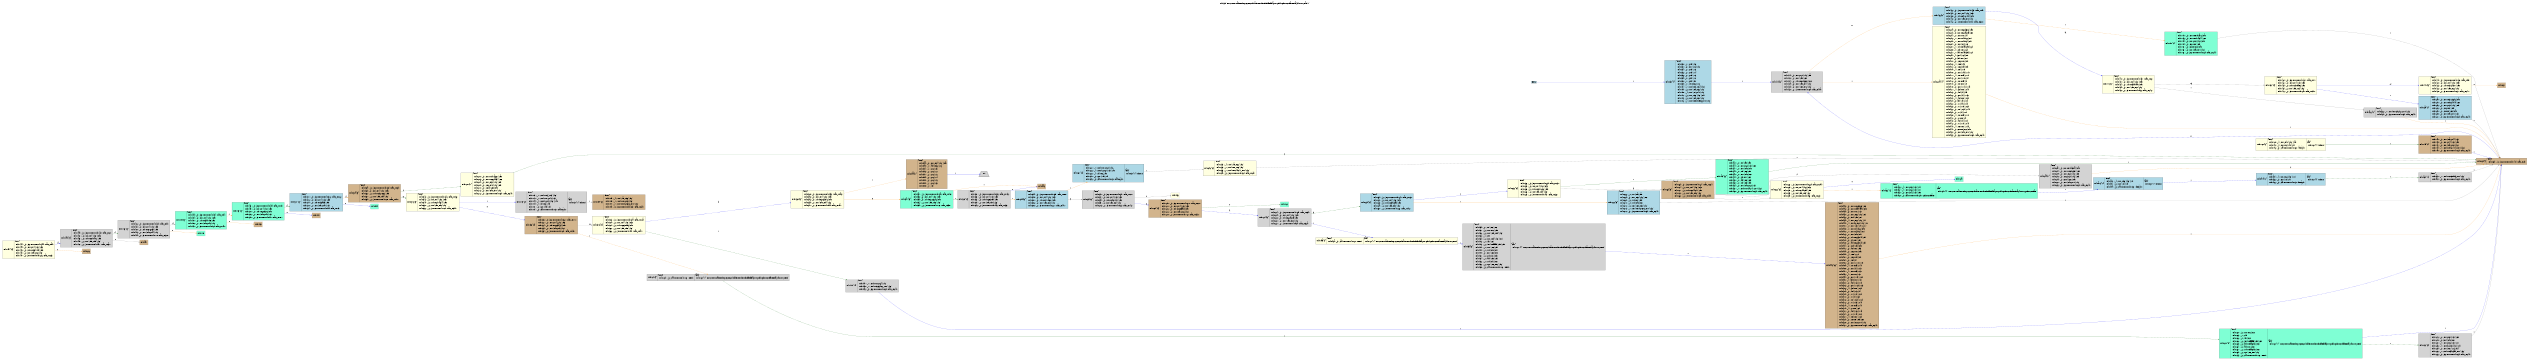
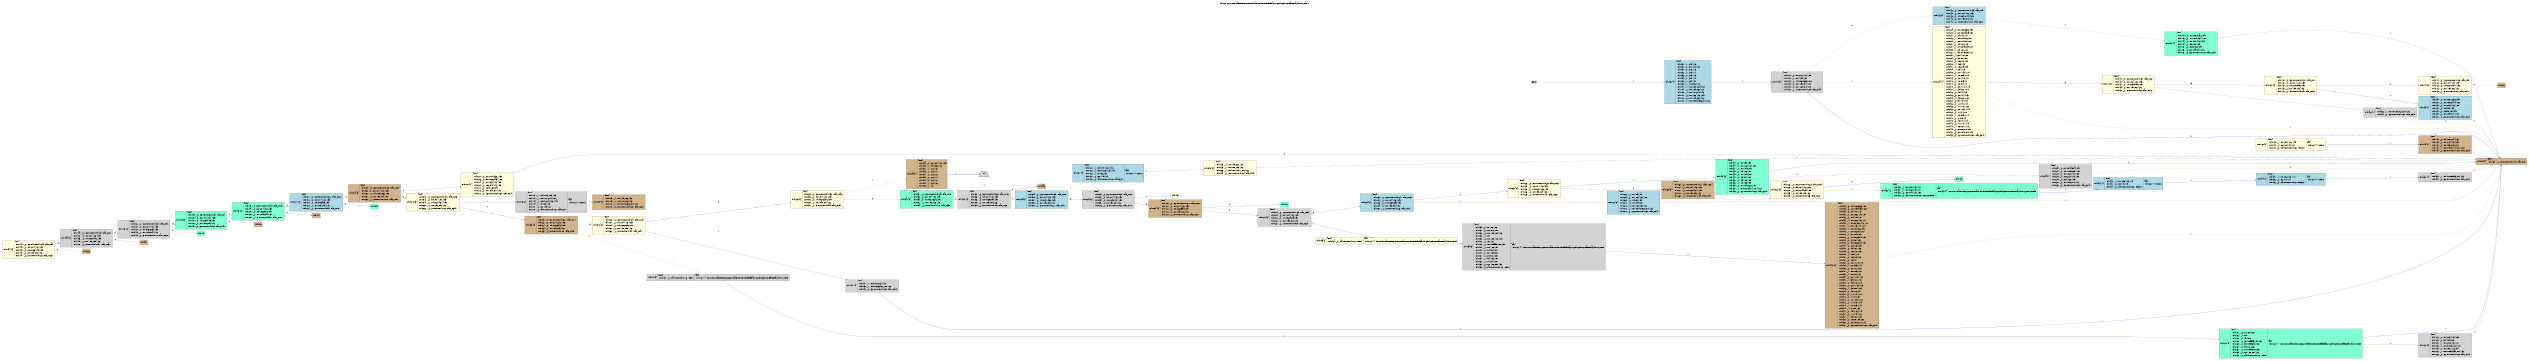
(2043, 38) -> (2043, 83)
